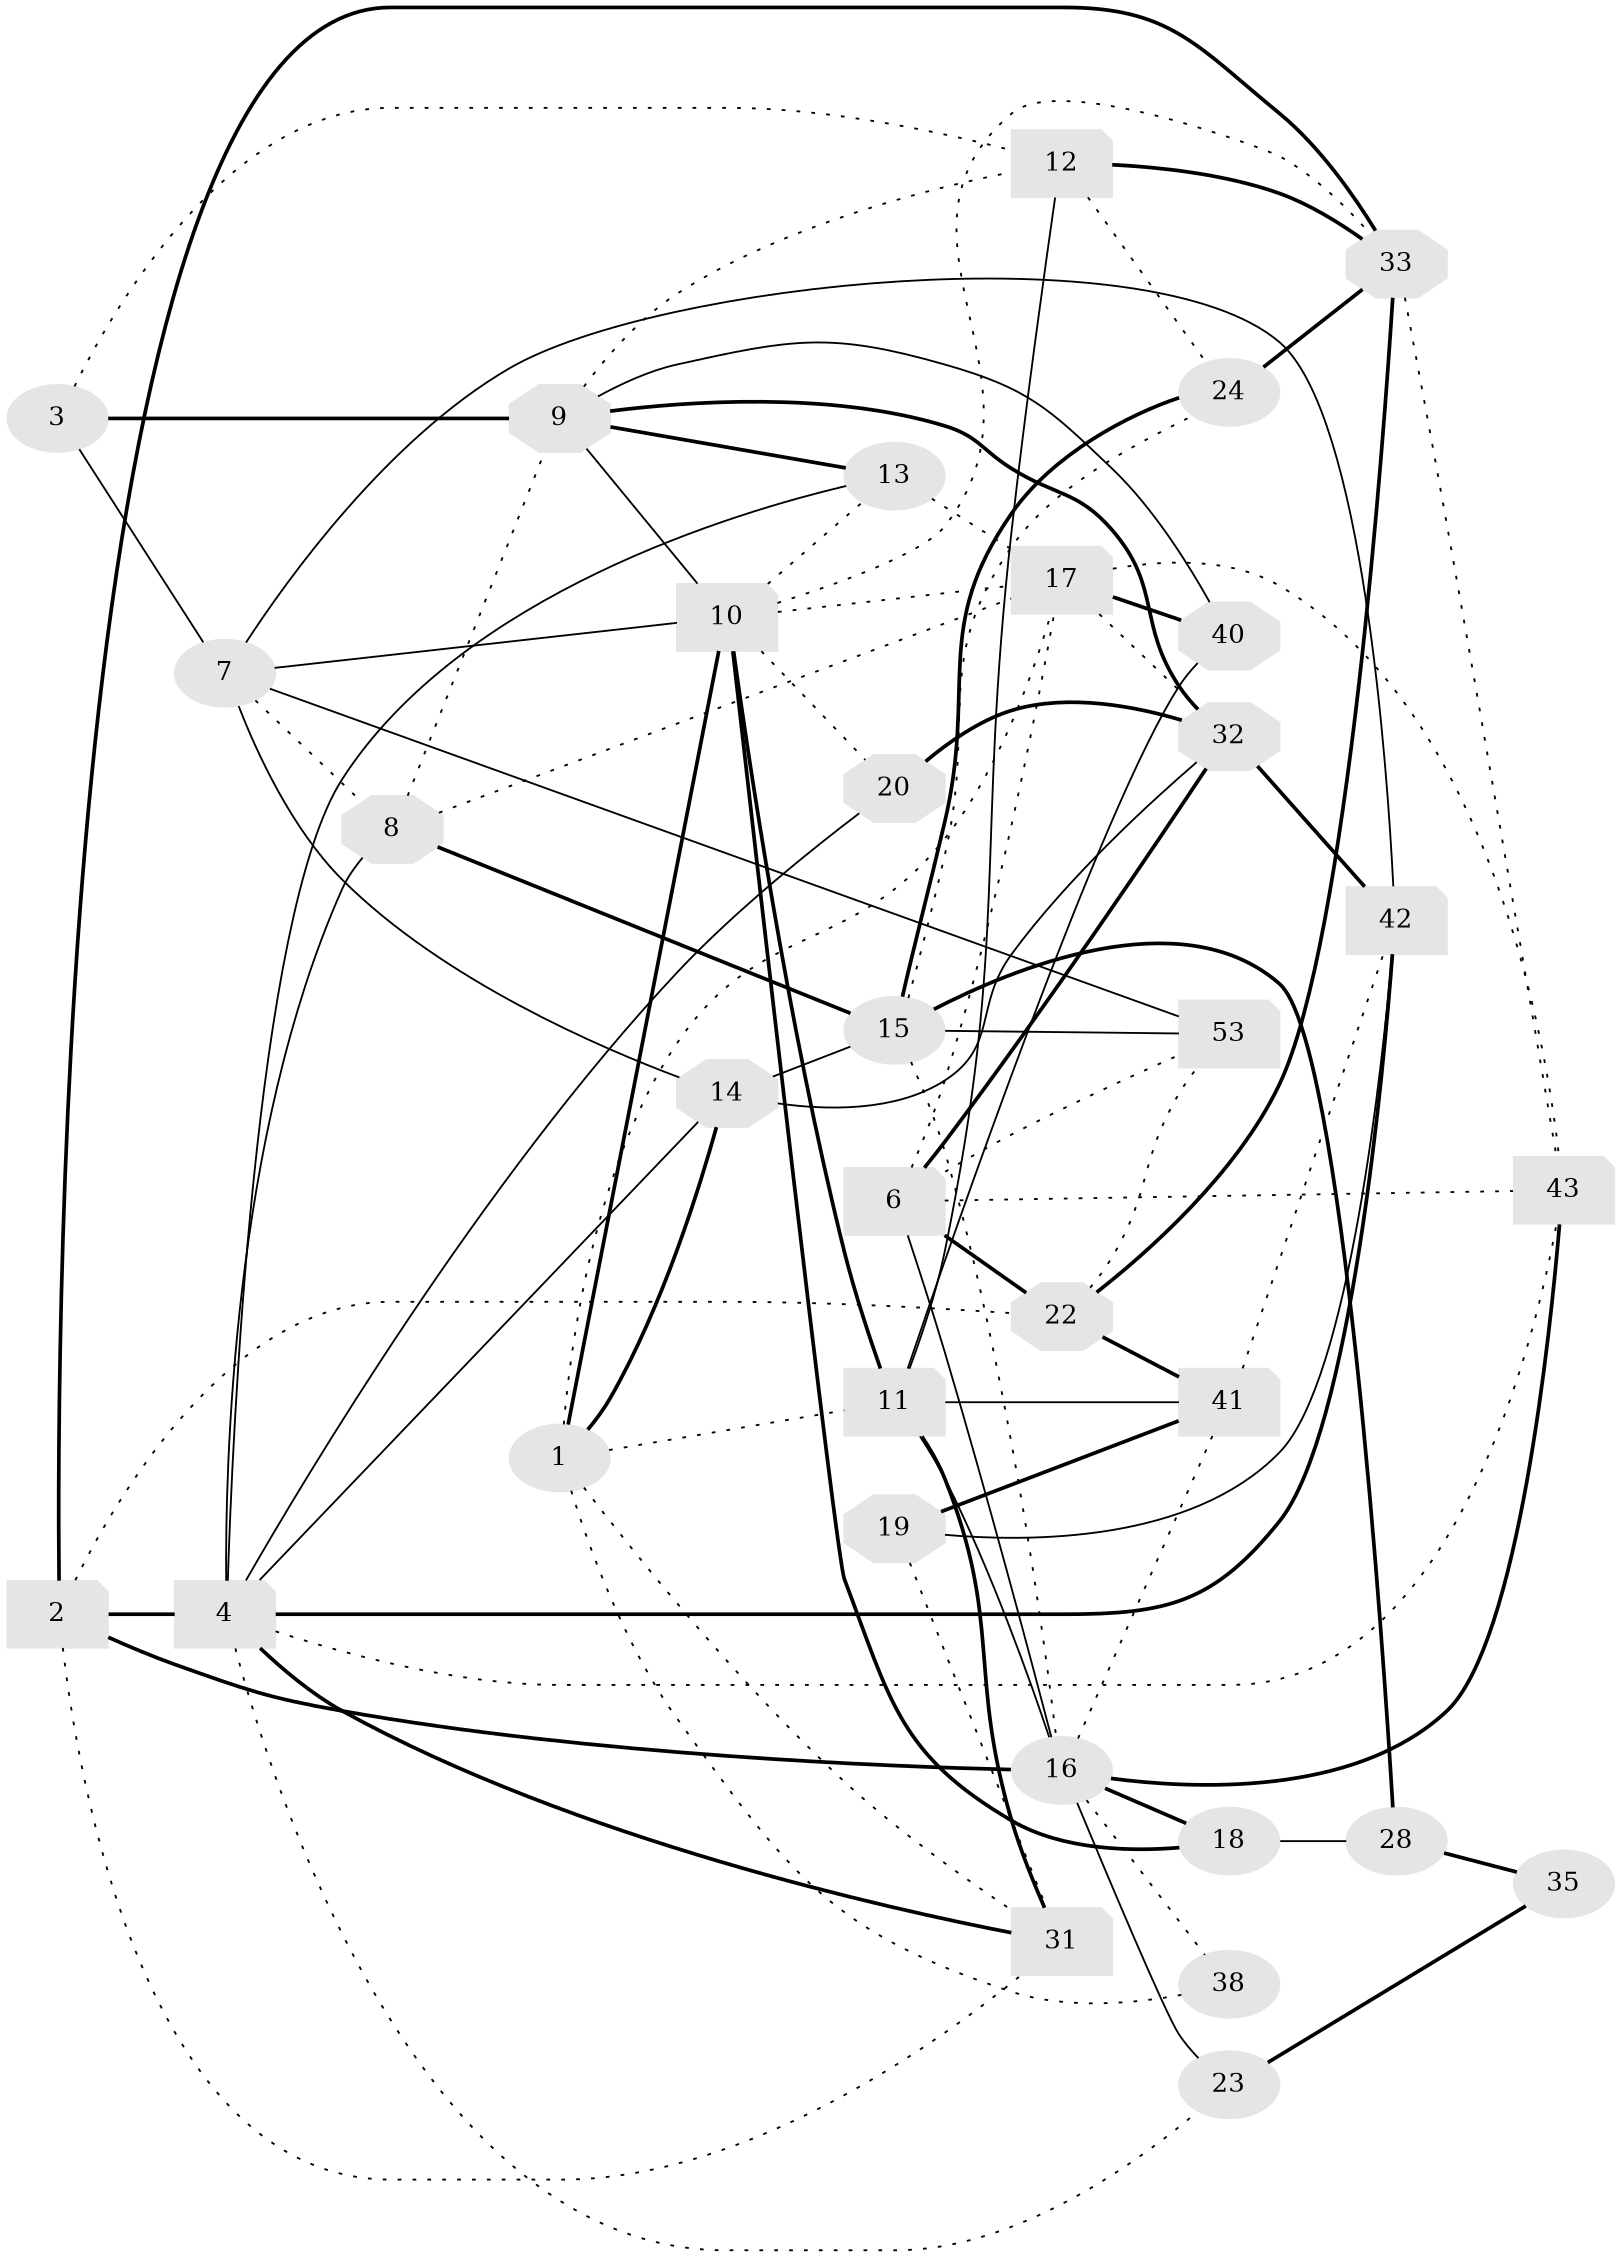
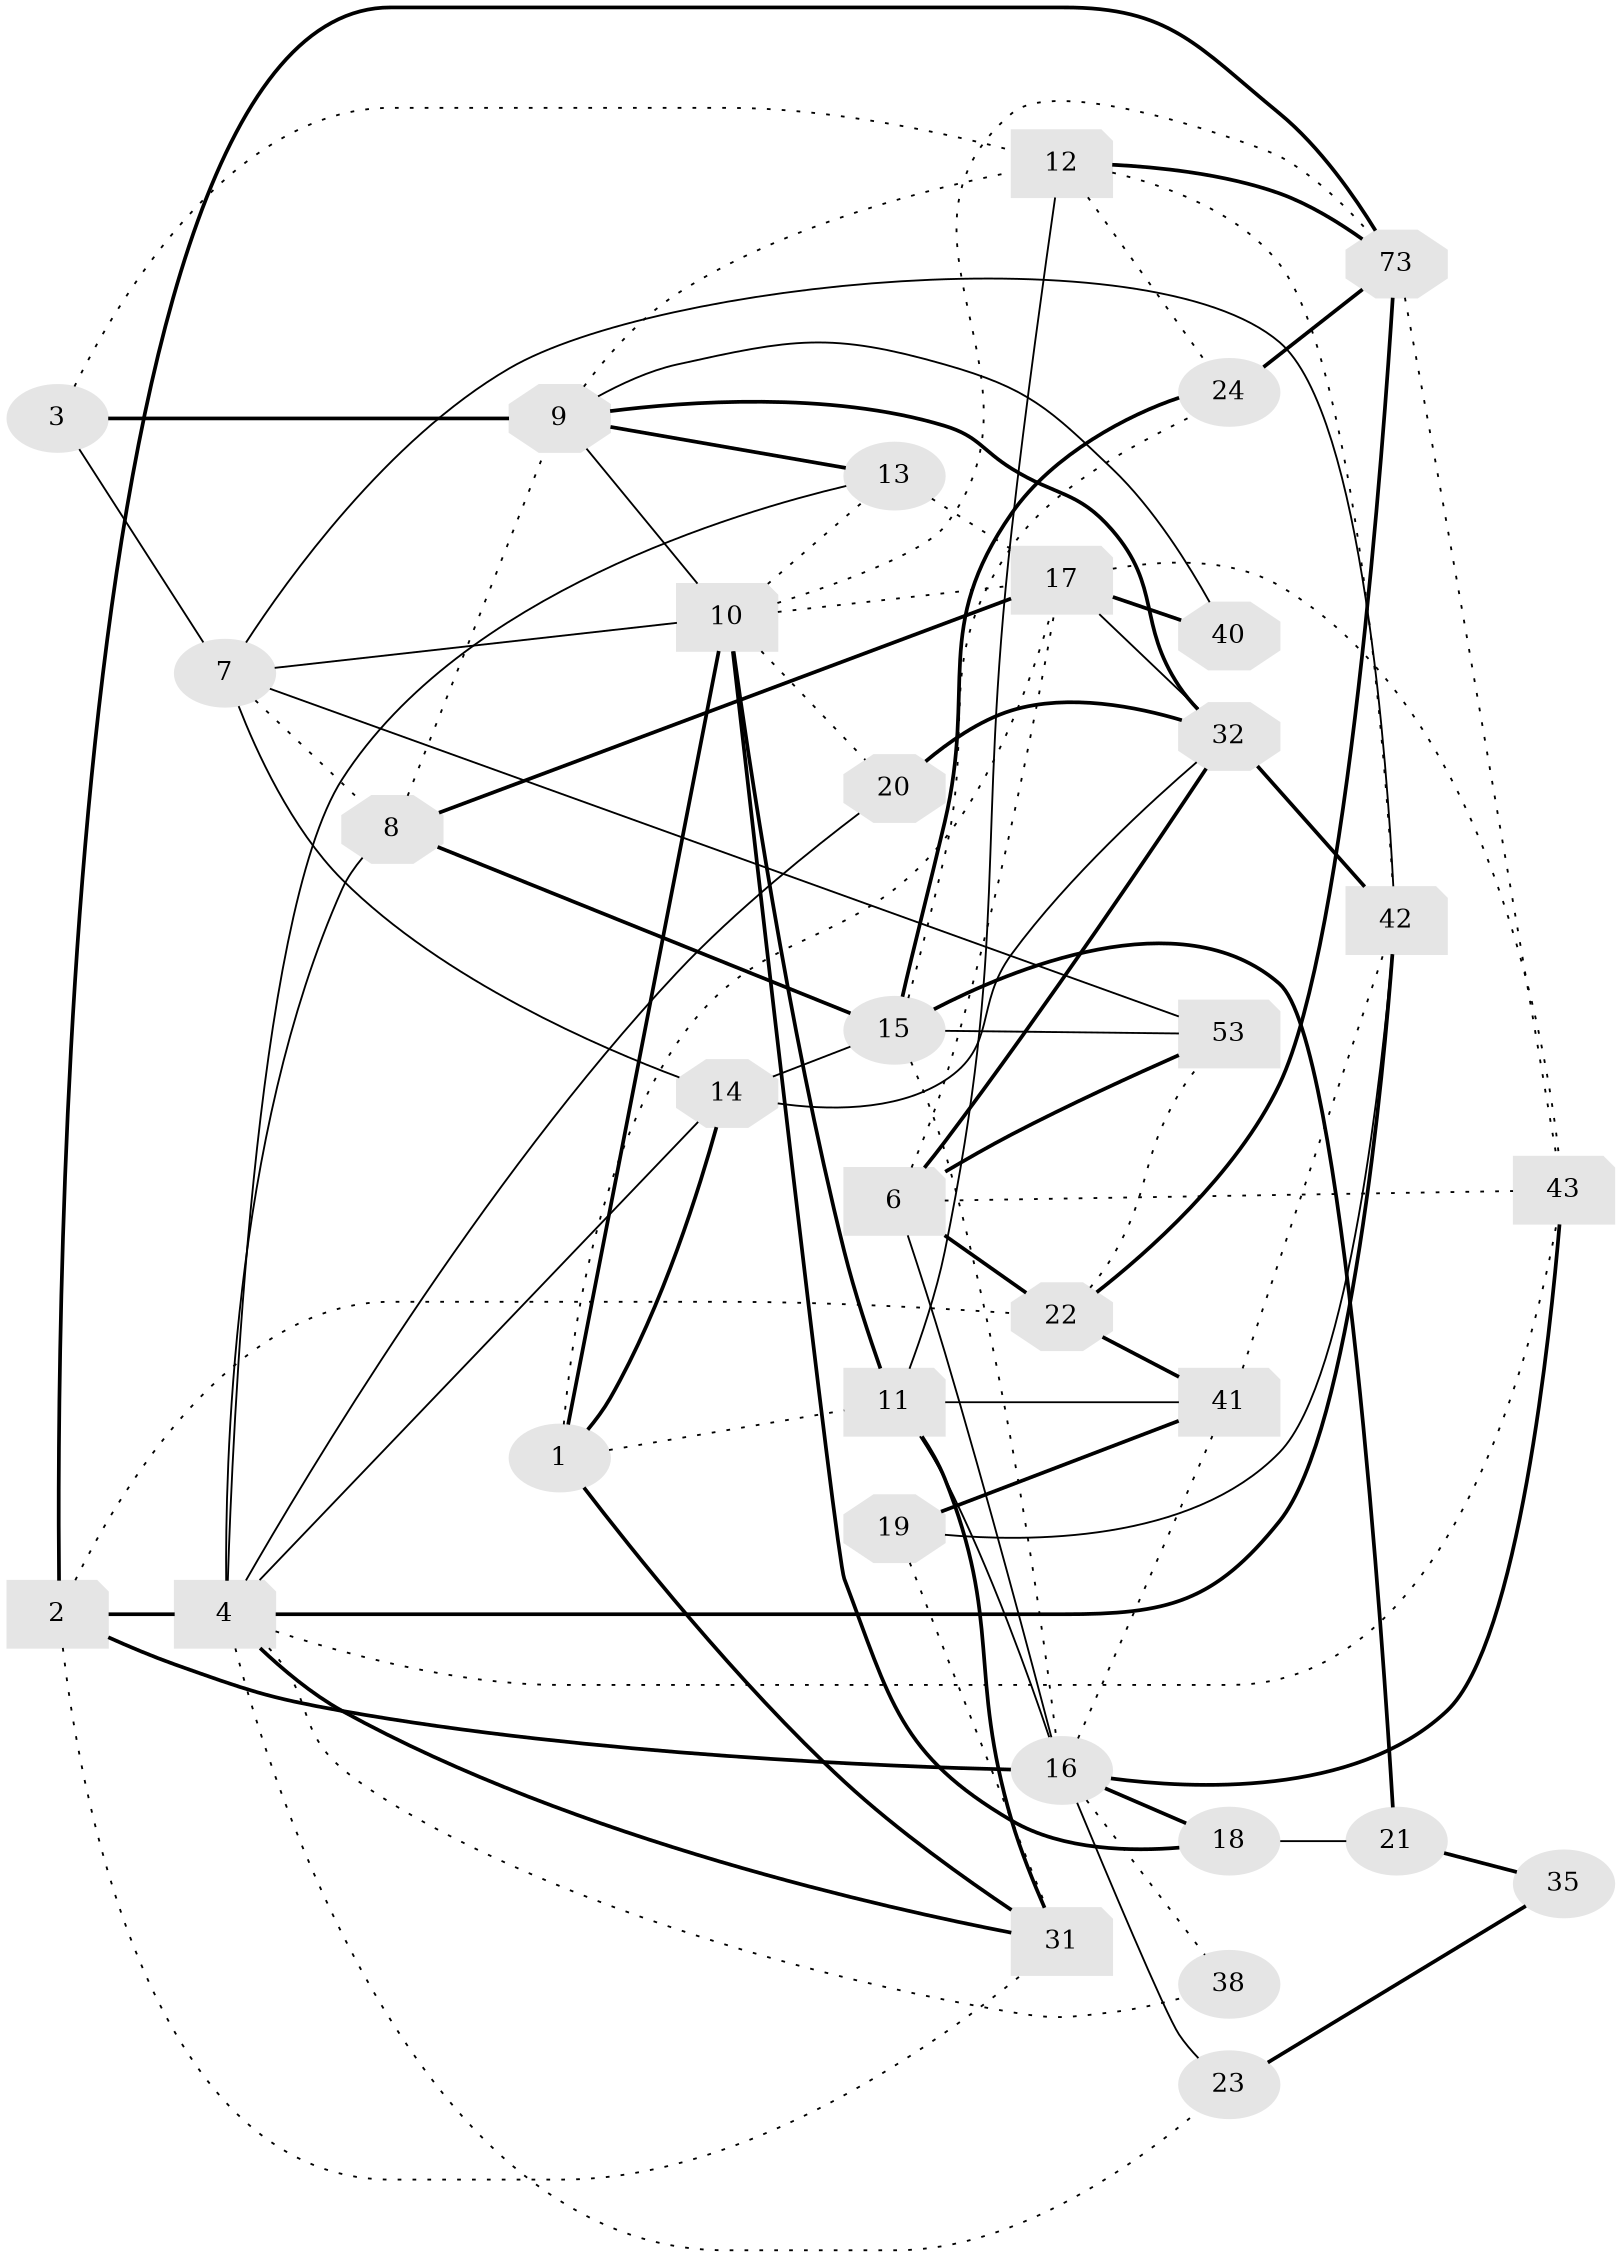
(1397, 264) -> (1397, 264)
none -> (1334, 413)
(1149, 661) -> (1149, 661)
(725, 706) -> (725, 706)
(1010, 1080) -> none
(1060, 1110) -> (1060, 1110)
(780, 1718) -> (780, 1718)
(1397, 1841) -> (1397, 1841)
(788, 1861) -> (678, 1929)
